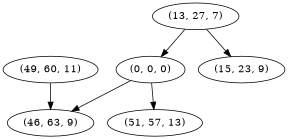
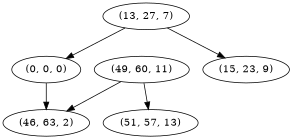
(152, 93) -> (146, 93)
(51, 123) -> (46, 123)
